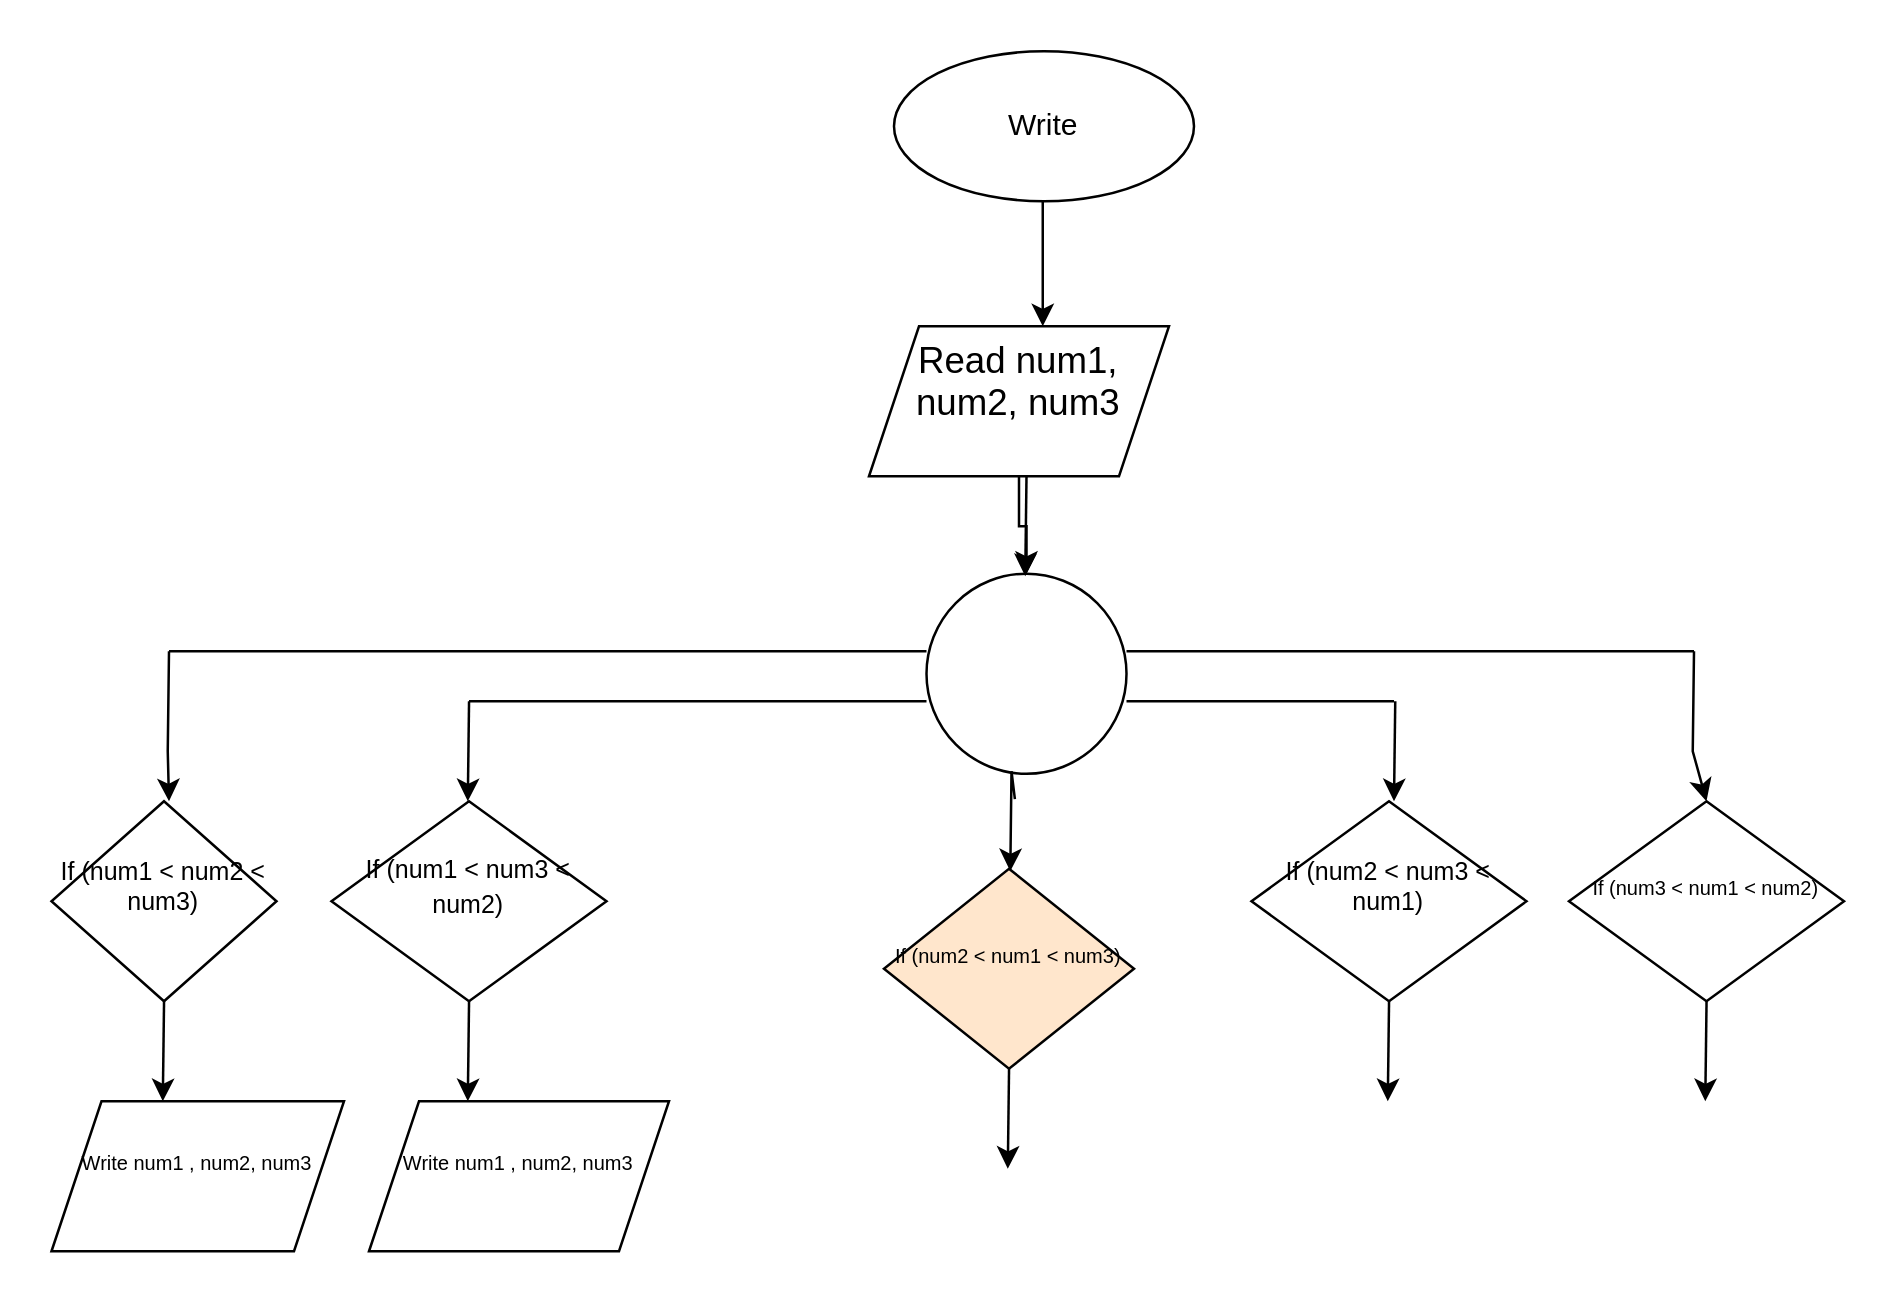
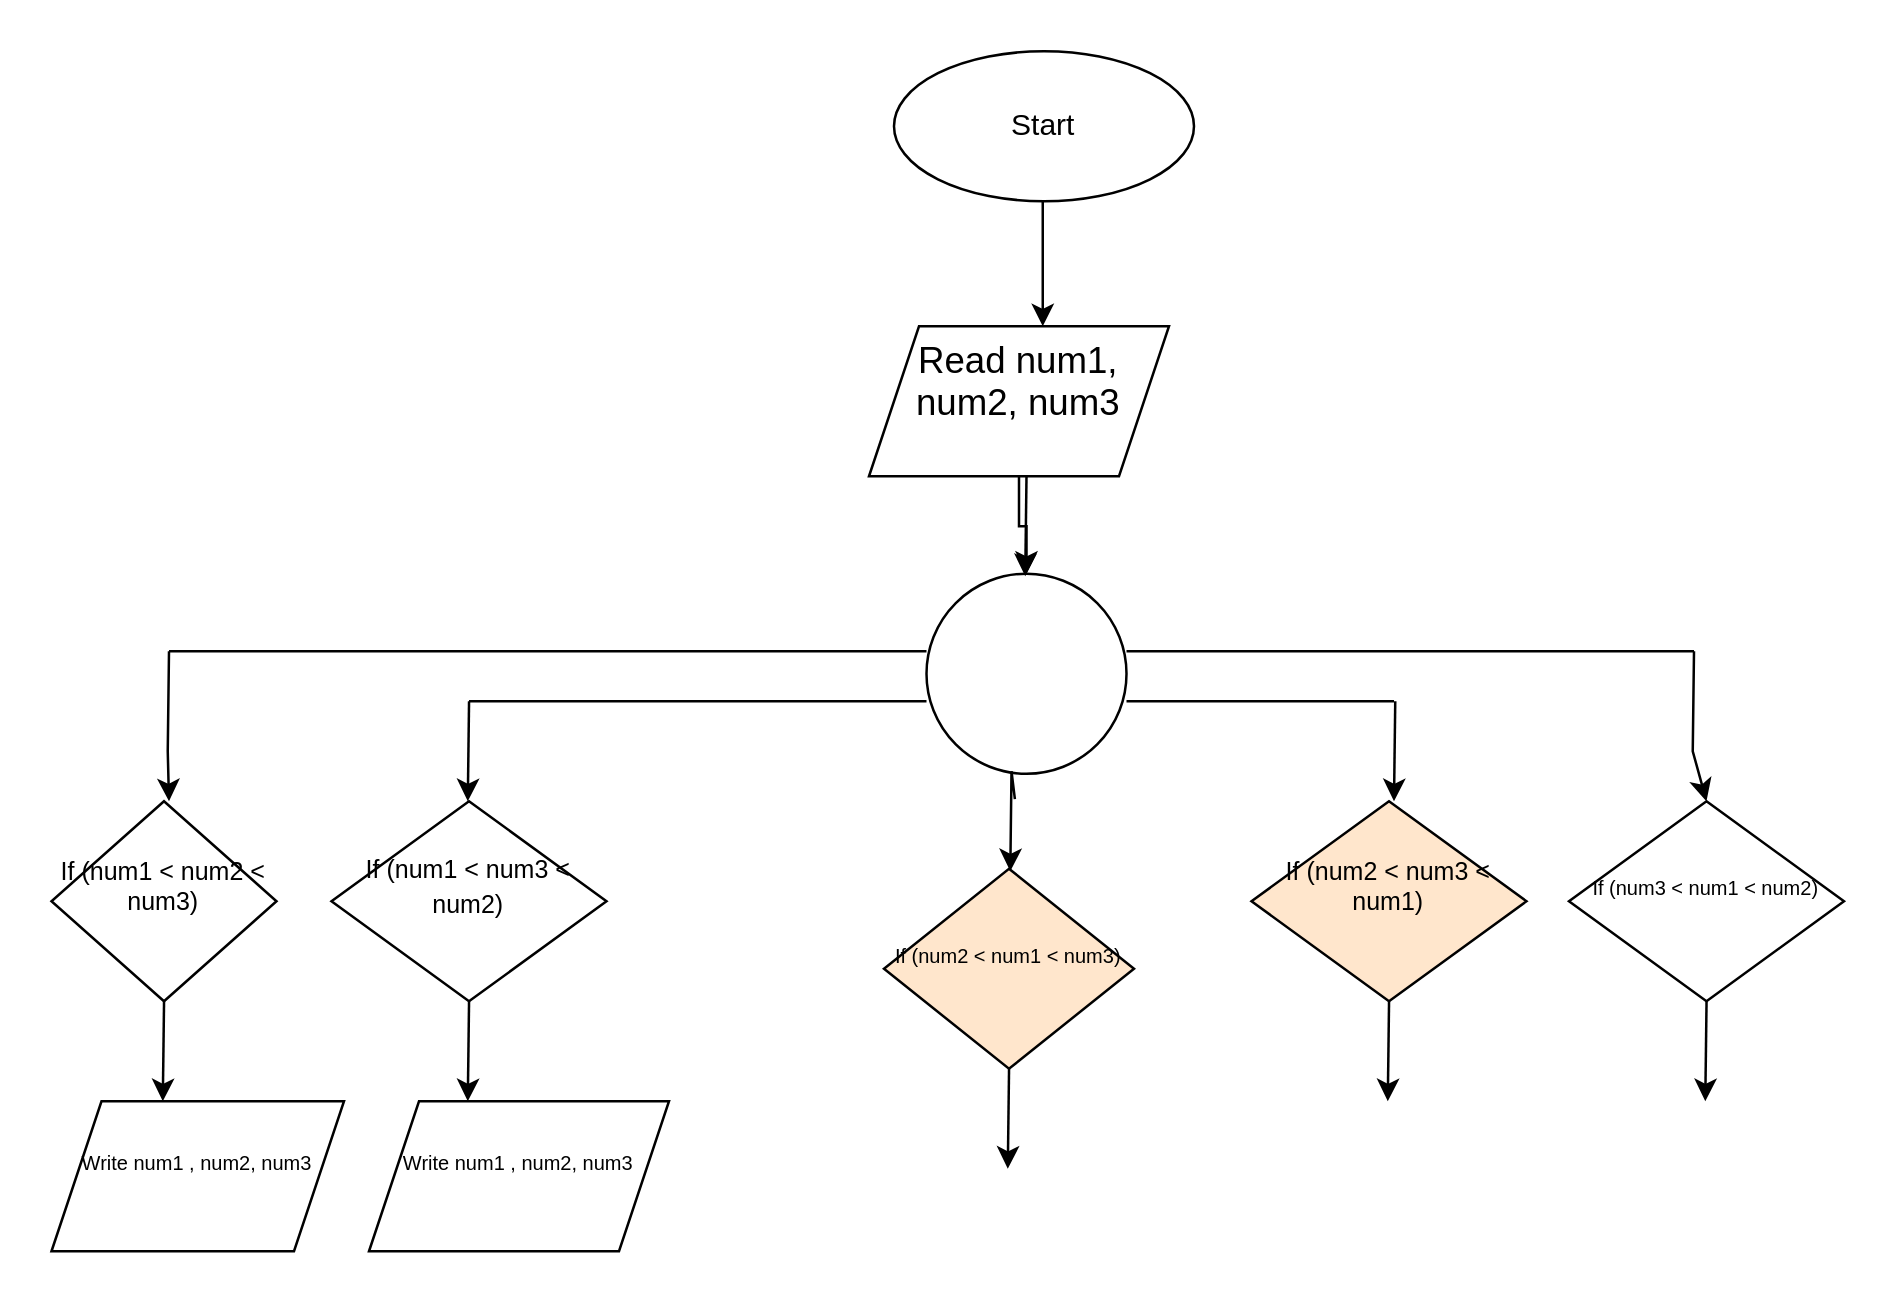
(1044, 126) -> (1044, 126)
(1389, 901) -> (1389, 901)
